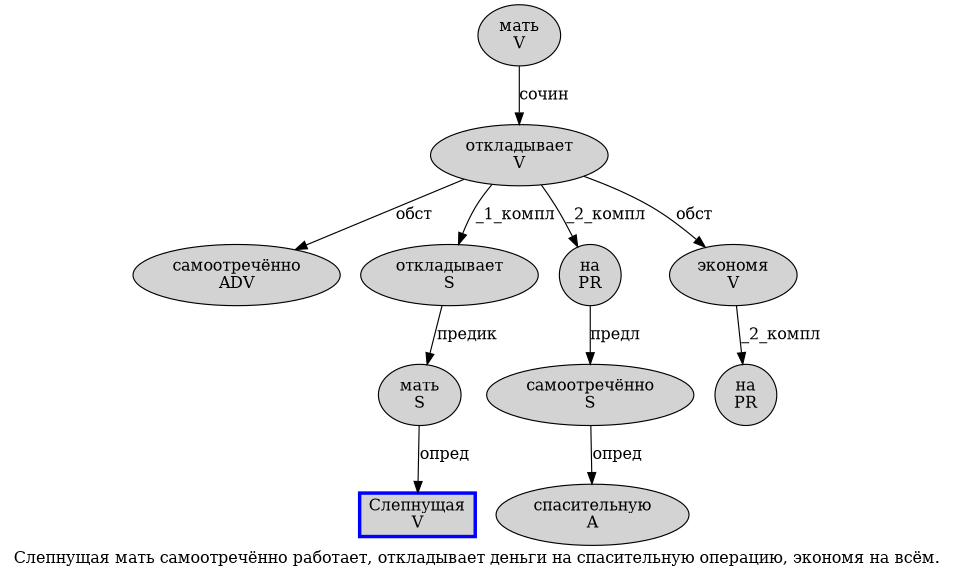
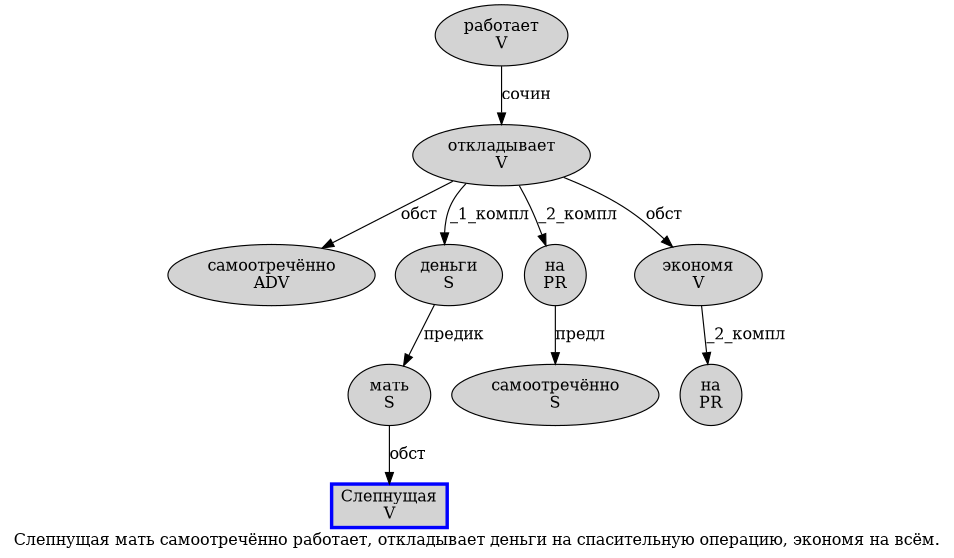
(519, 35) -> (502, 35)
(449, 275) -> (449, 275)
(444, 455) -> (408, 455)
(593, 515) -> none
